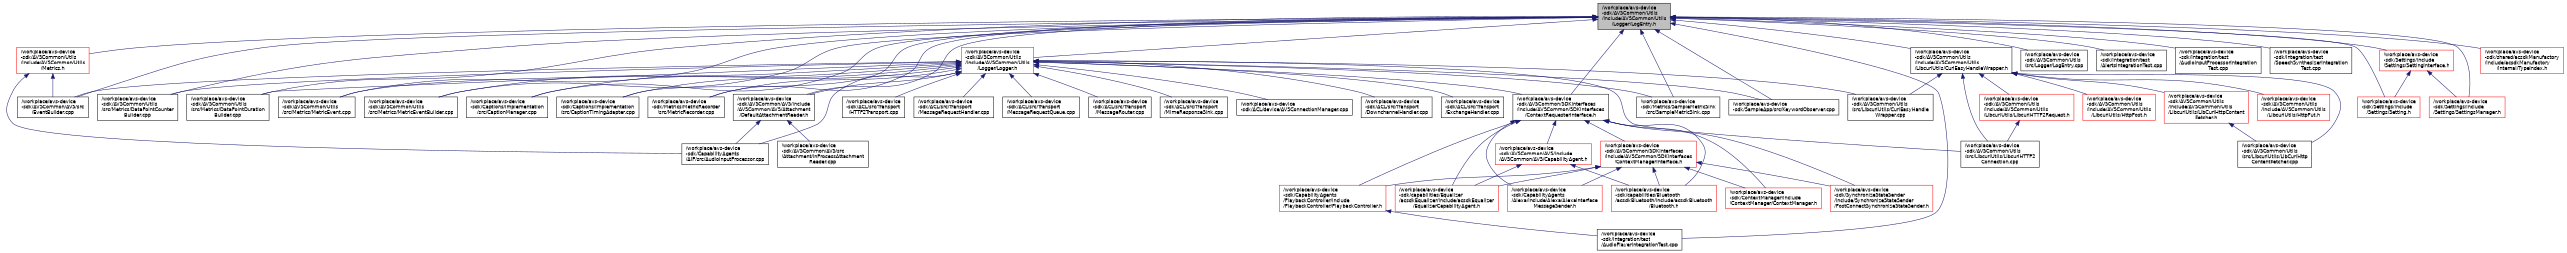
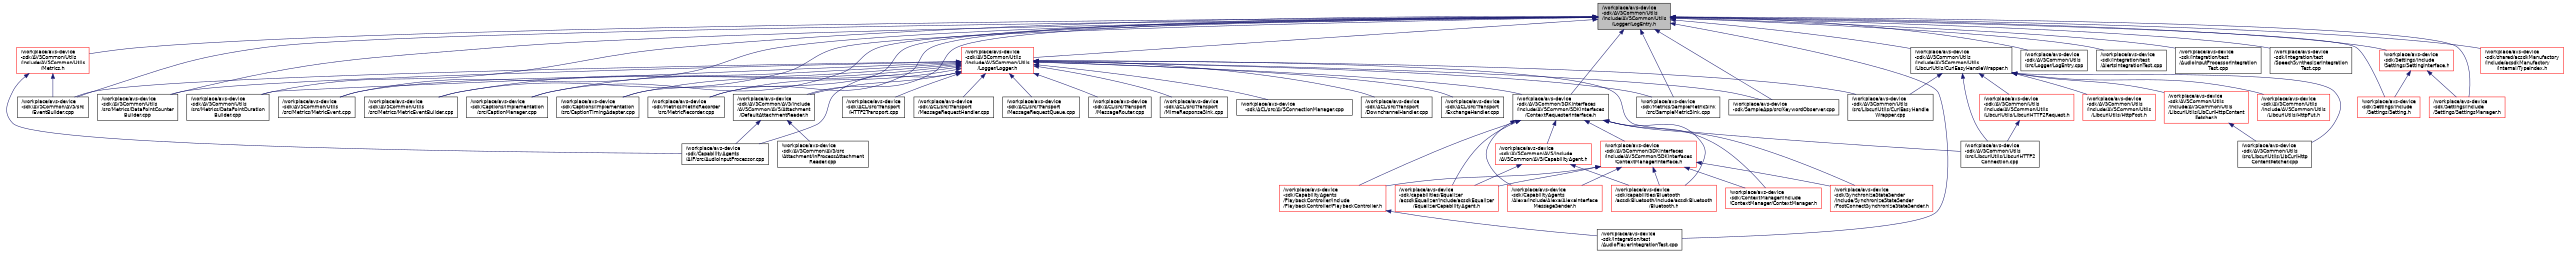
(1294, 107) -> (1294, 107)
